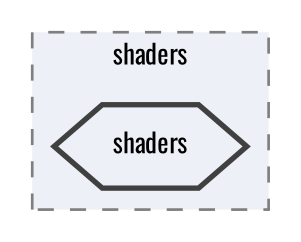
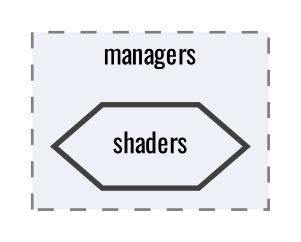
(150, 58) -> (150, 58)
